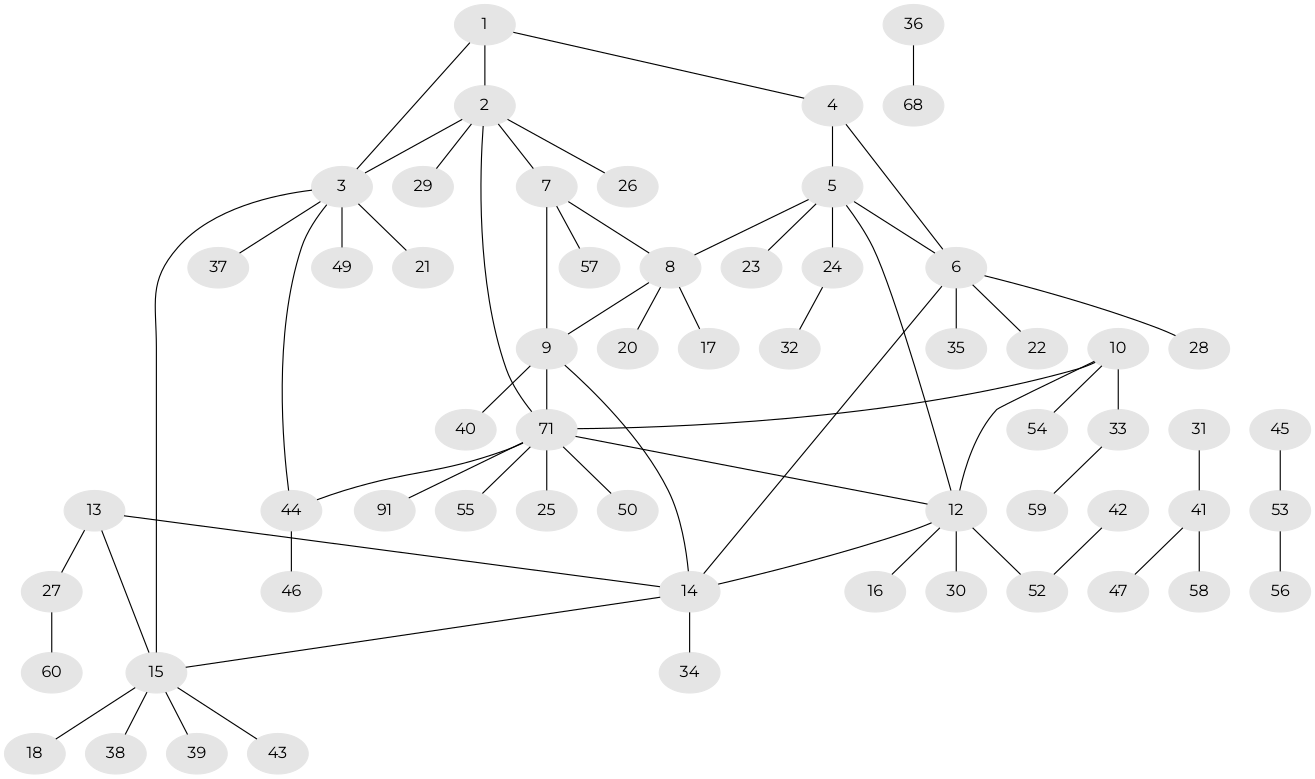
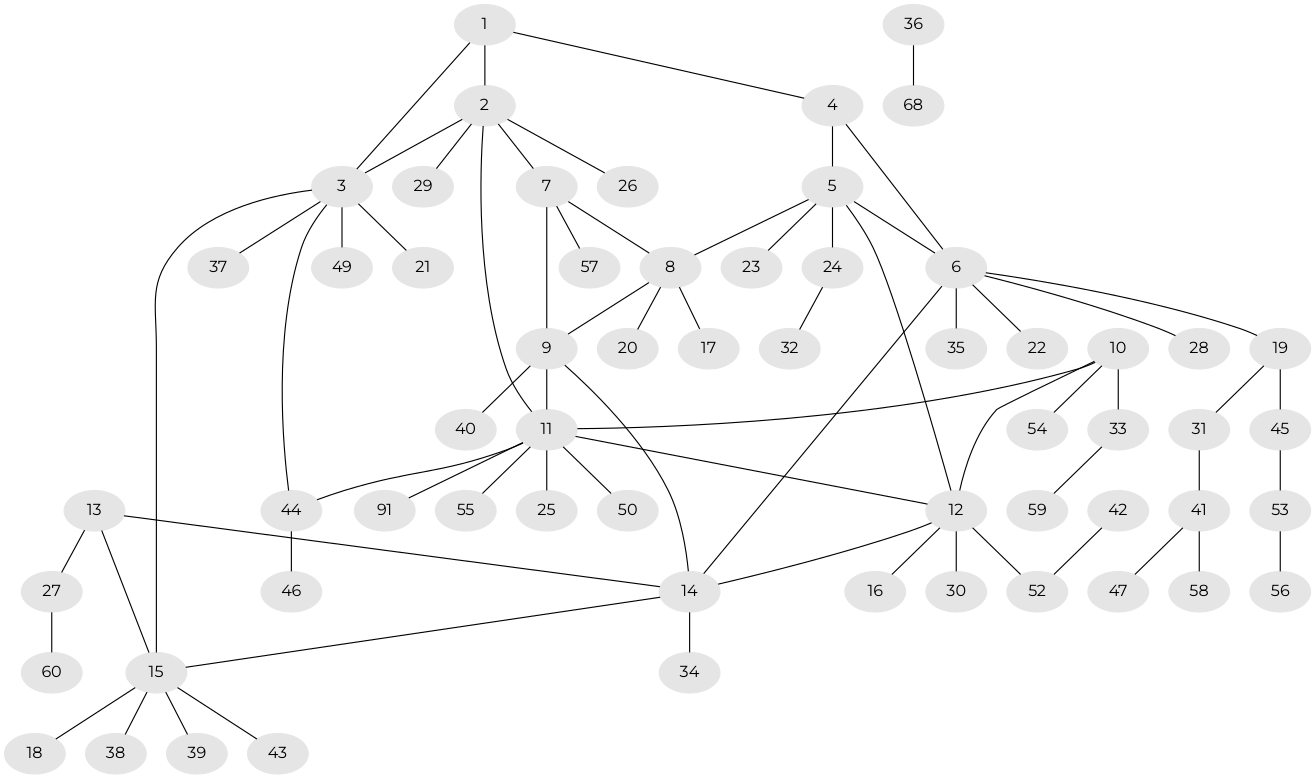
none -> (1280, 349)
(547, 430) -> (547, 430)
